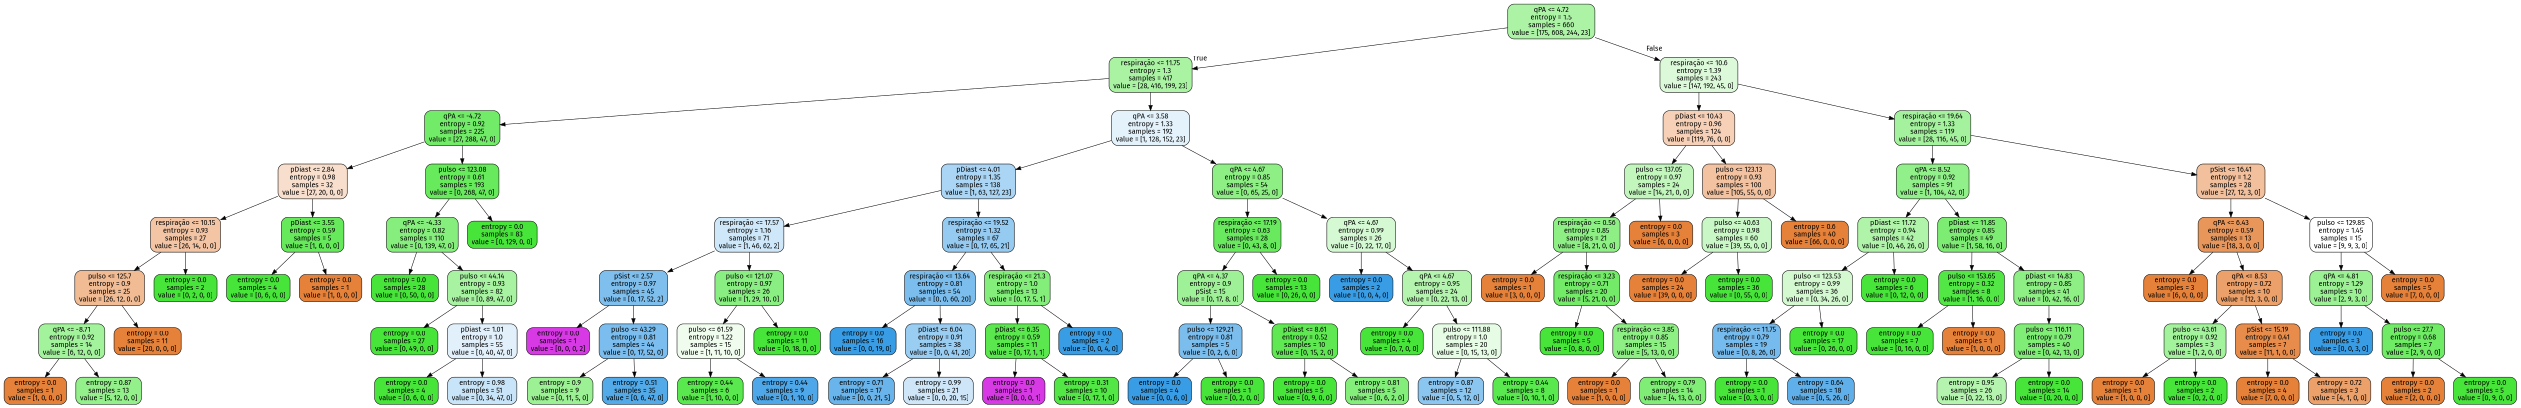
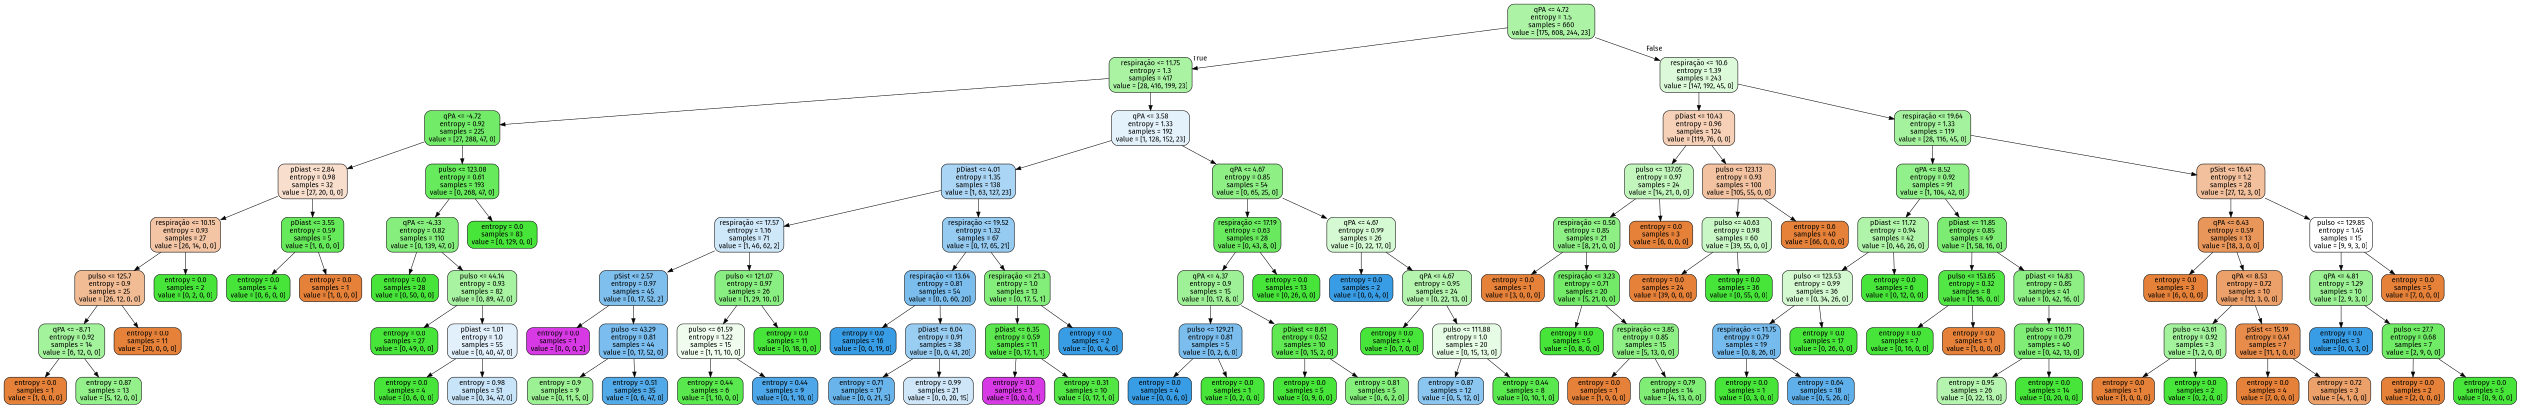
(1211, 288) -> (1211, 288)
